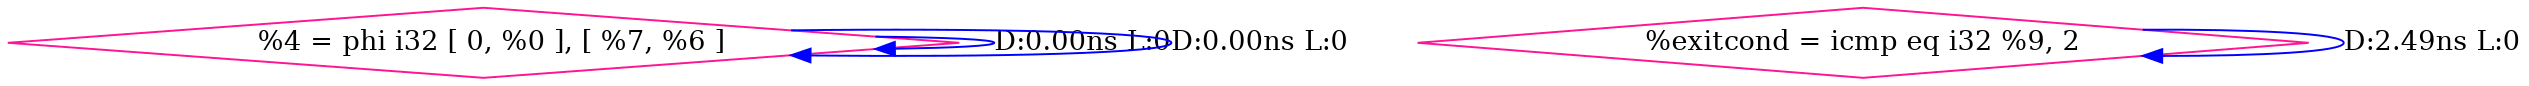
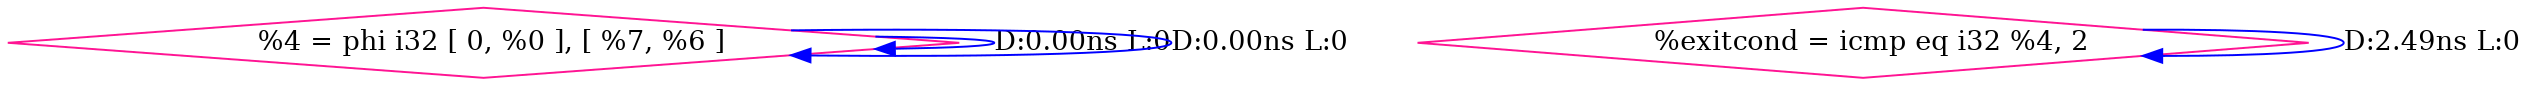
(1863, 43) -> (1863, 43)
